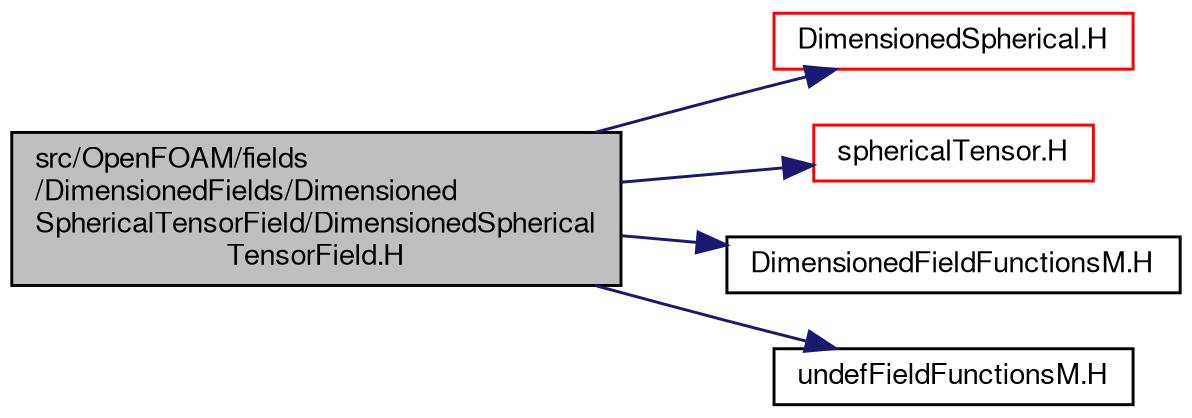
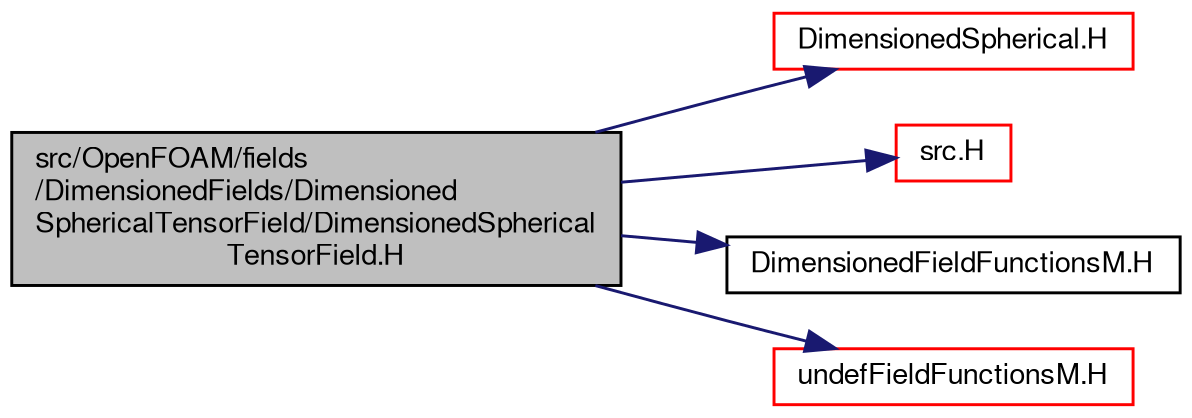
(954, 153) -> (954, 153)
(954, 377) -> (954, 377)
